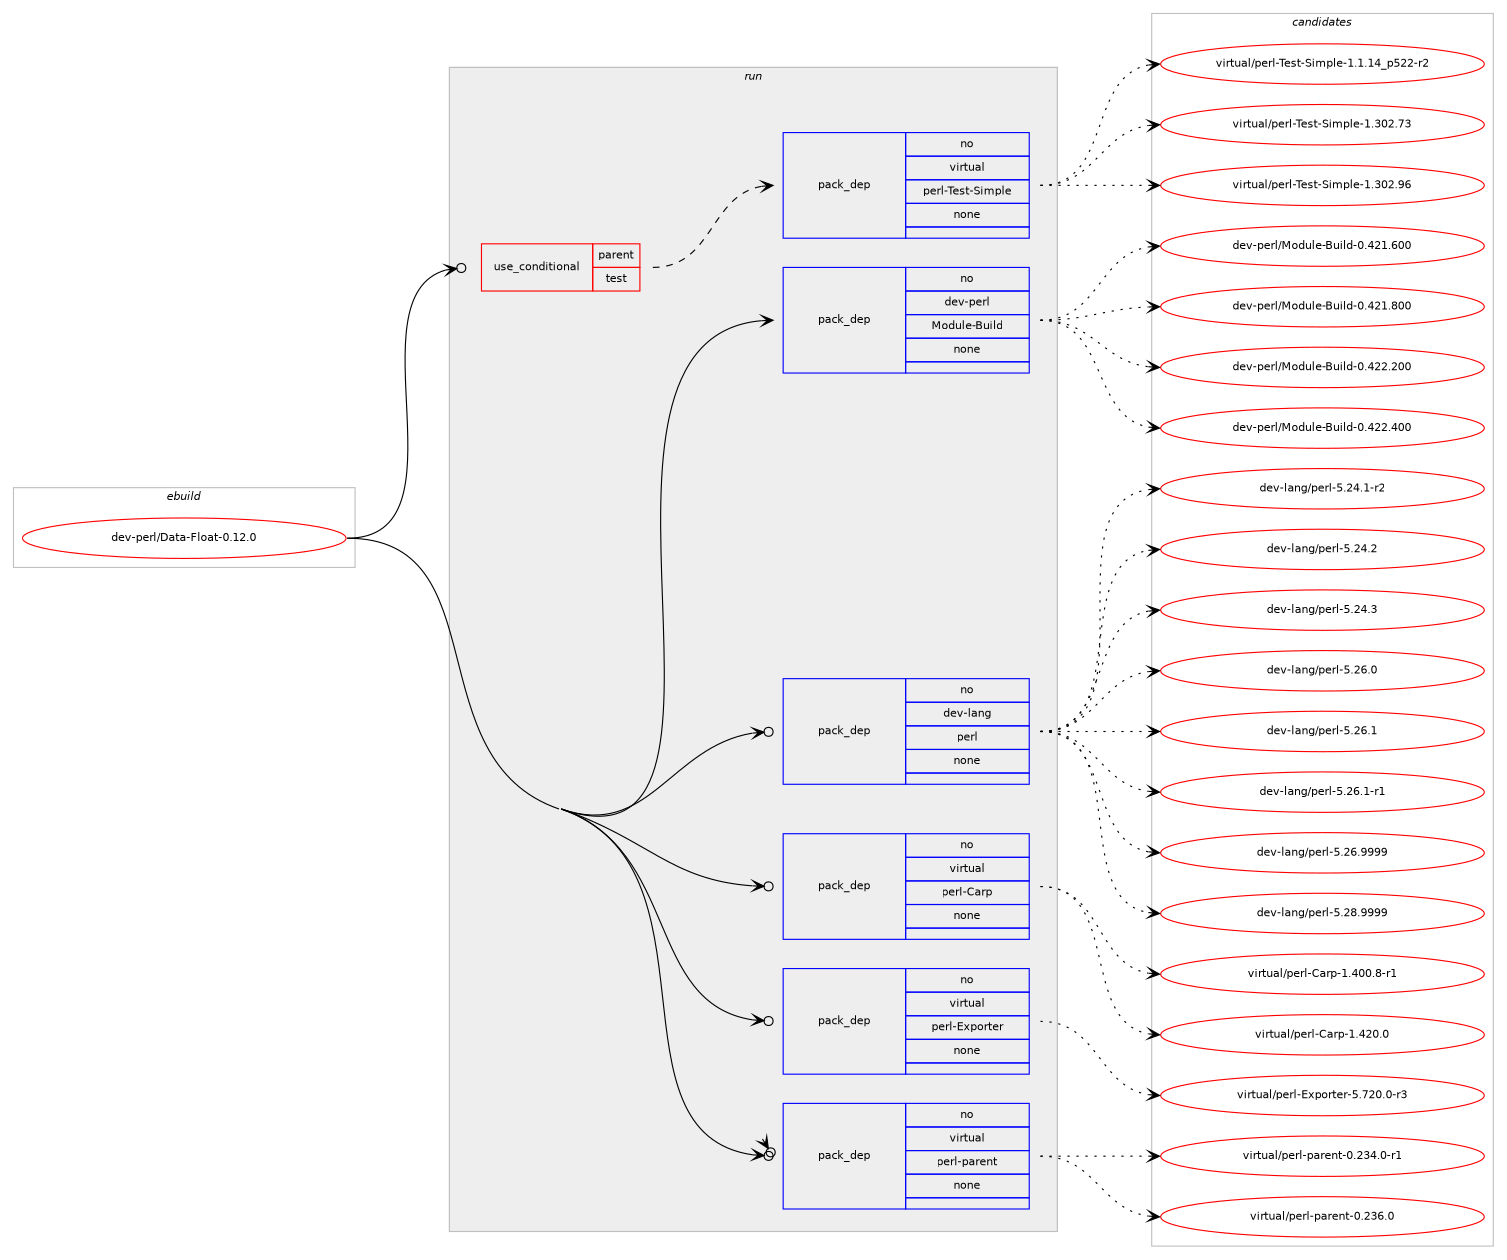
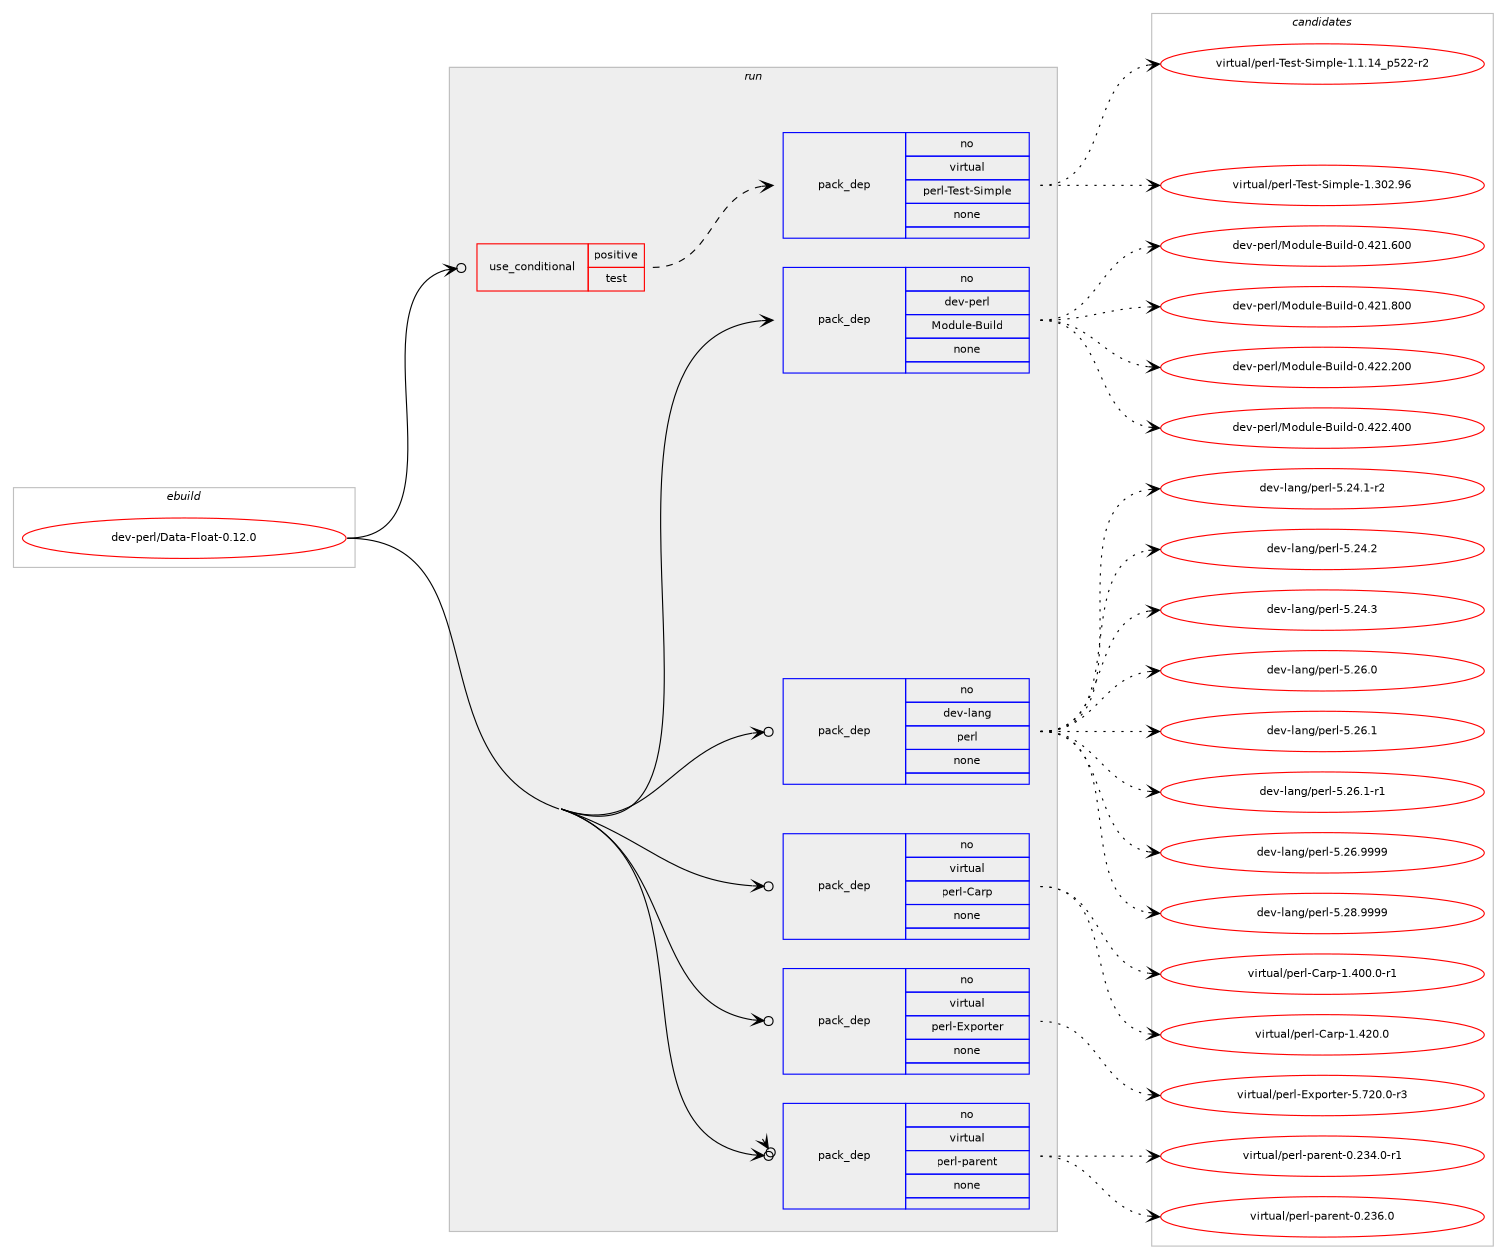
(1322, 125) -> none
(616, 255) -> (616, 255)
(1322, 974) -> (1322, 974)
